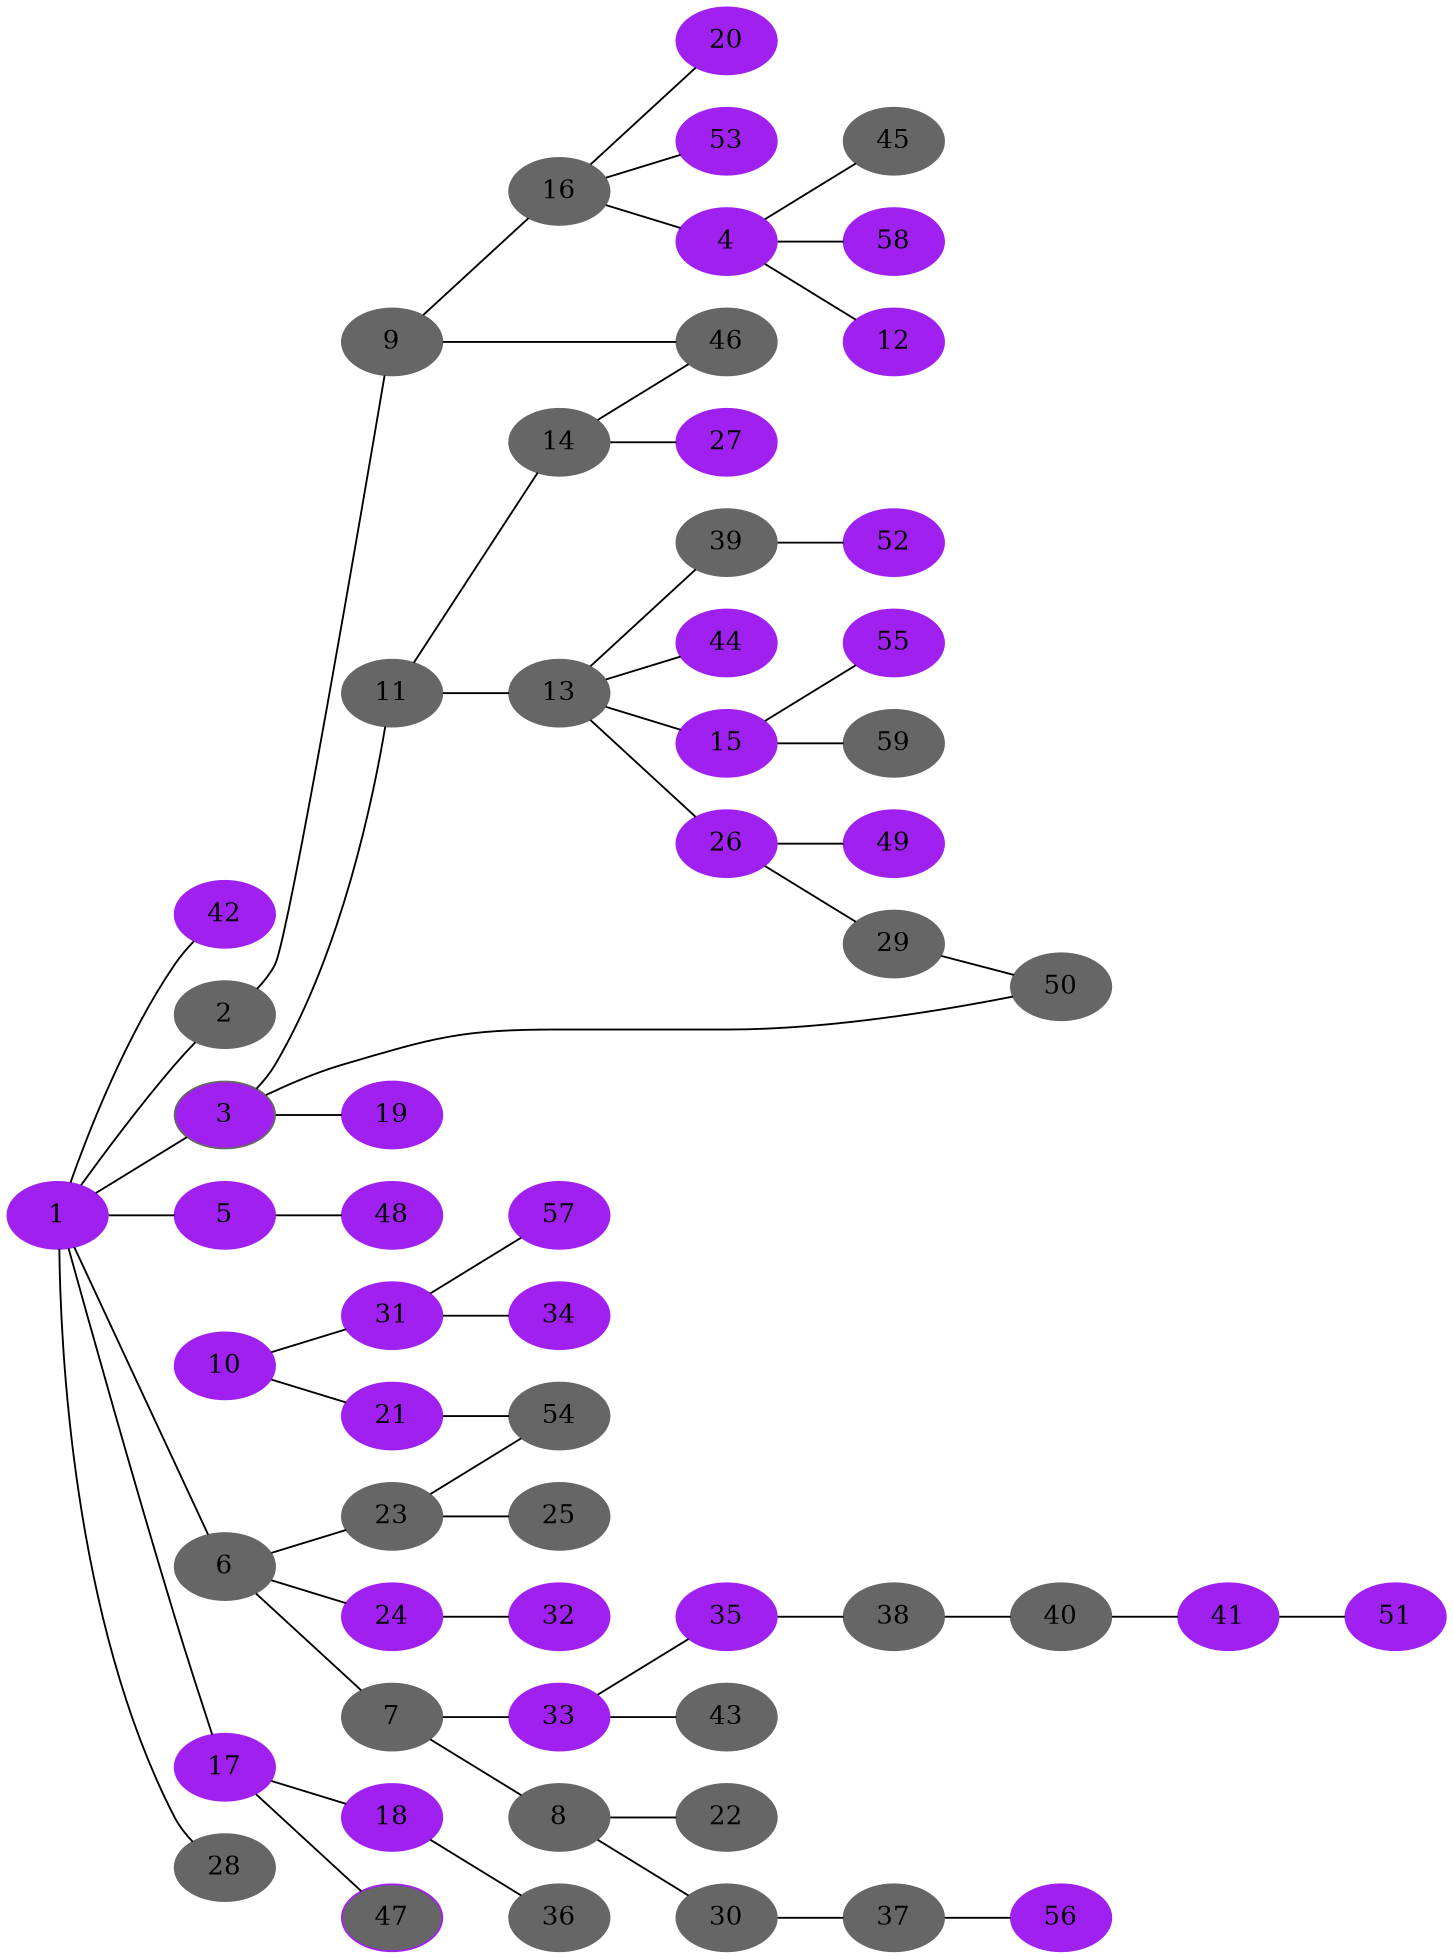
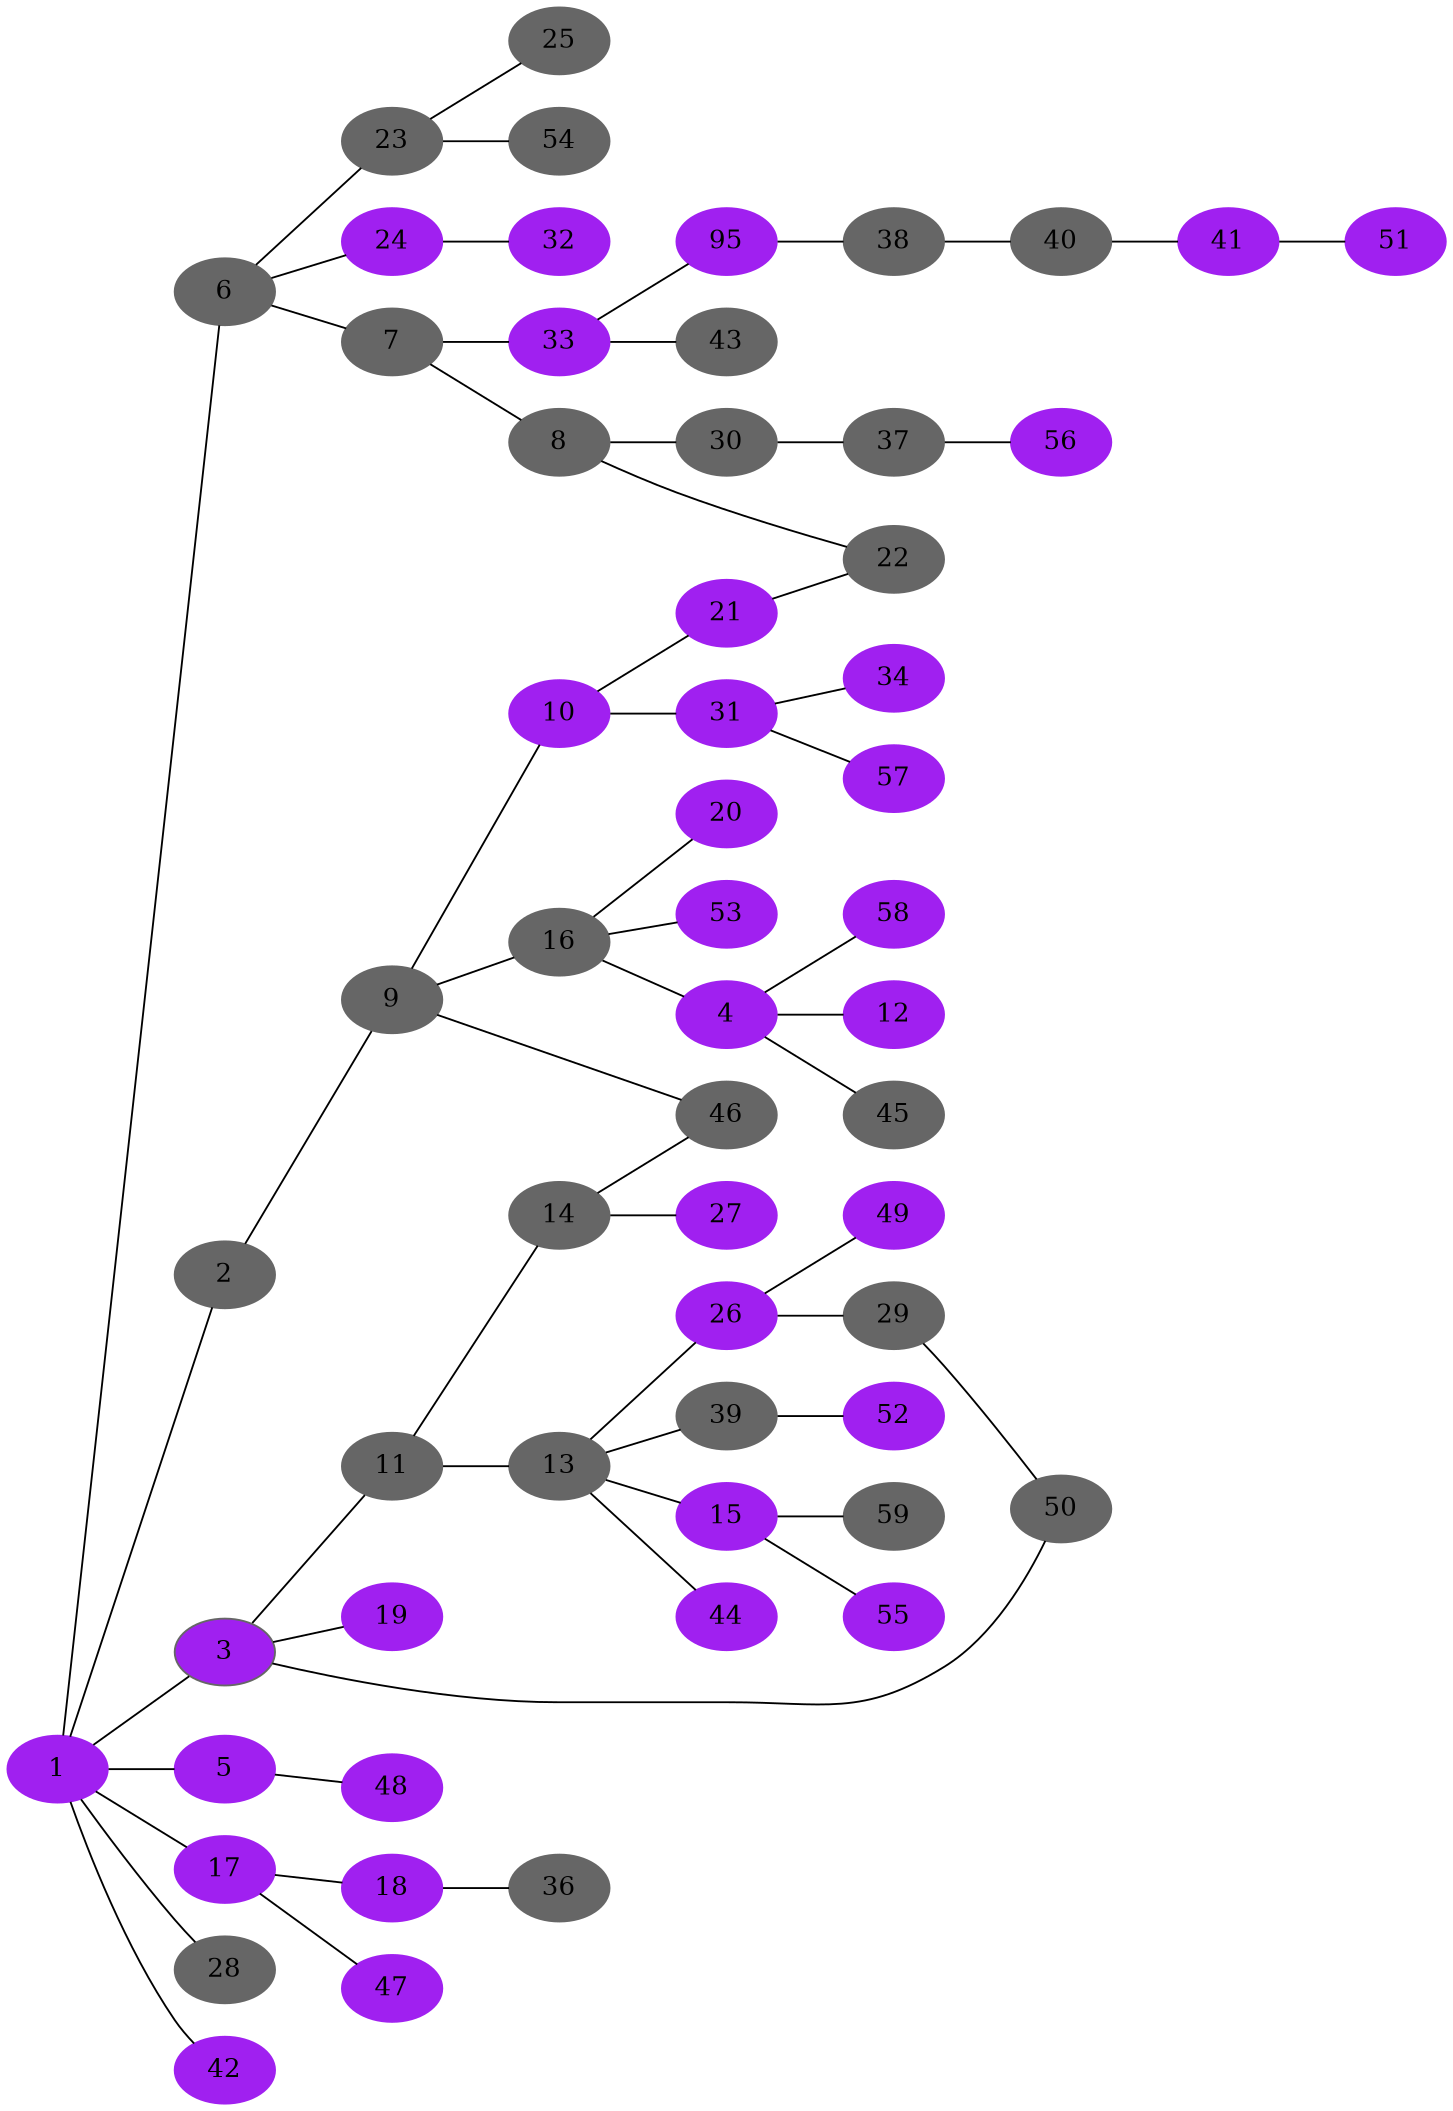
none -> (476, 857)
(476, 1416) -> (810, 586)
(727, 1617) -> (727, 242)
(392, 1918) -> (392, 1988)
